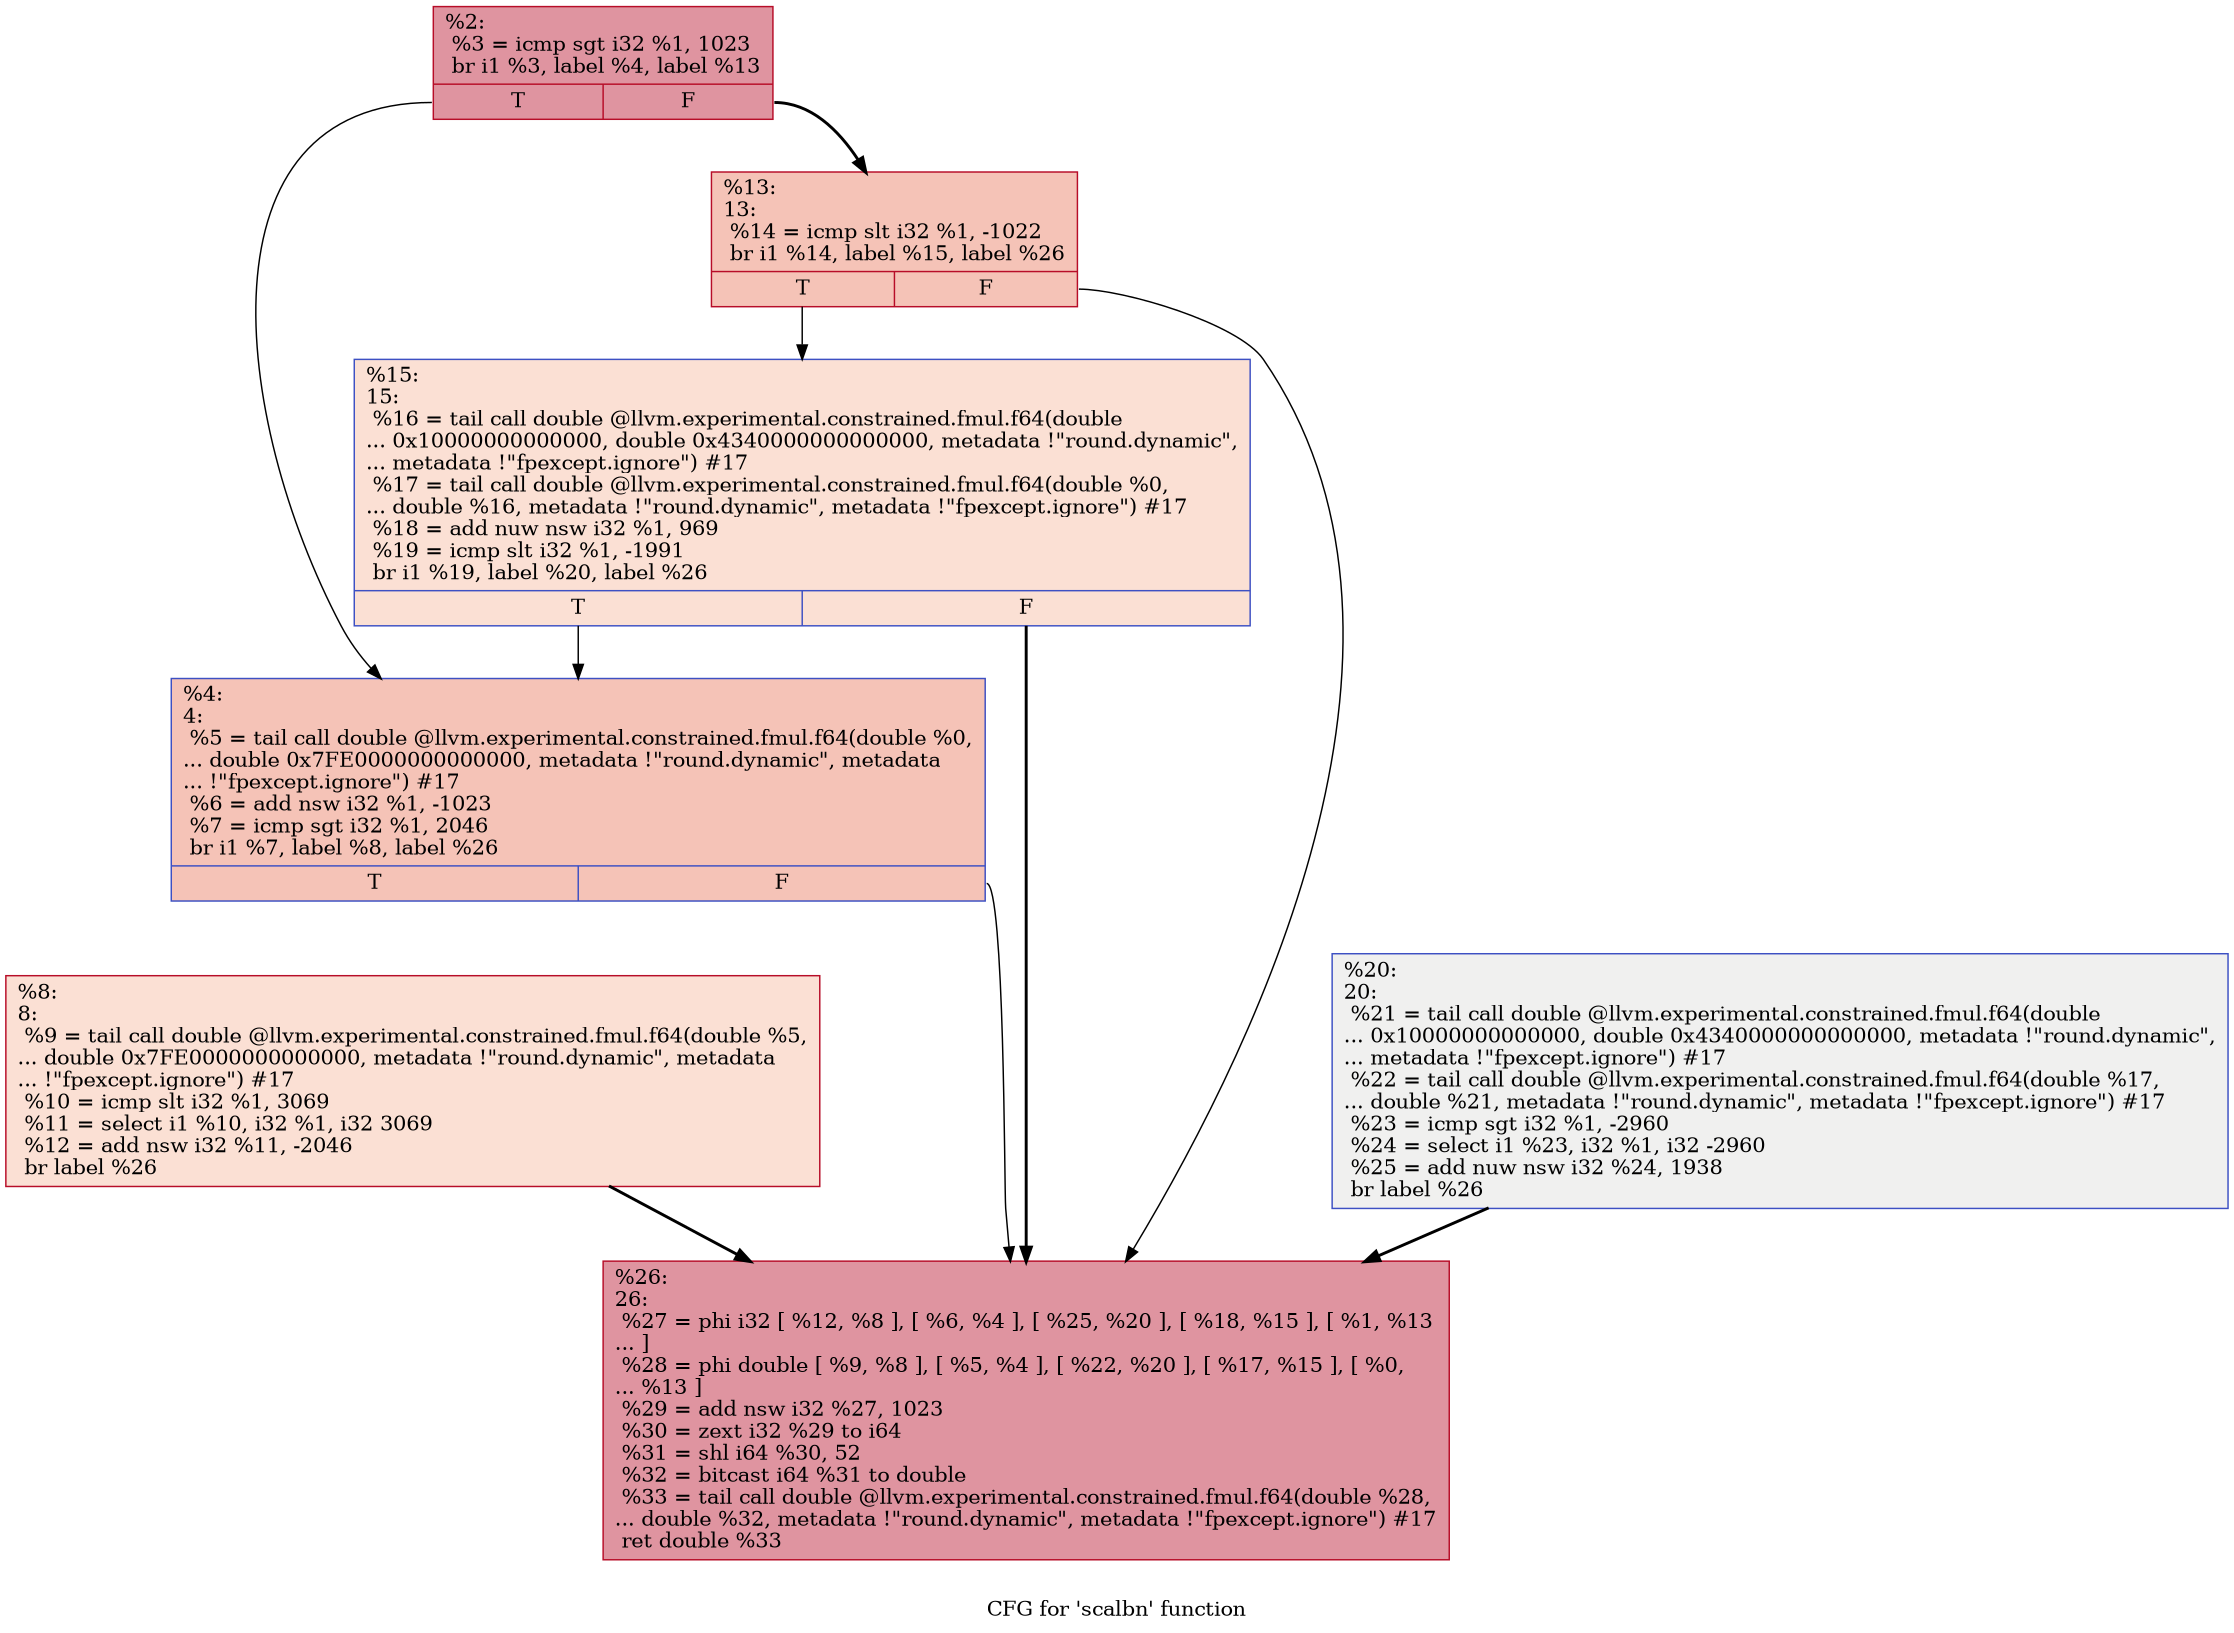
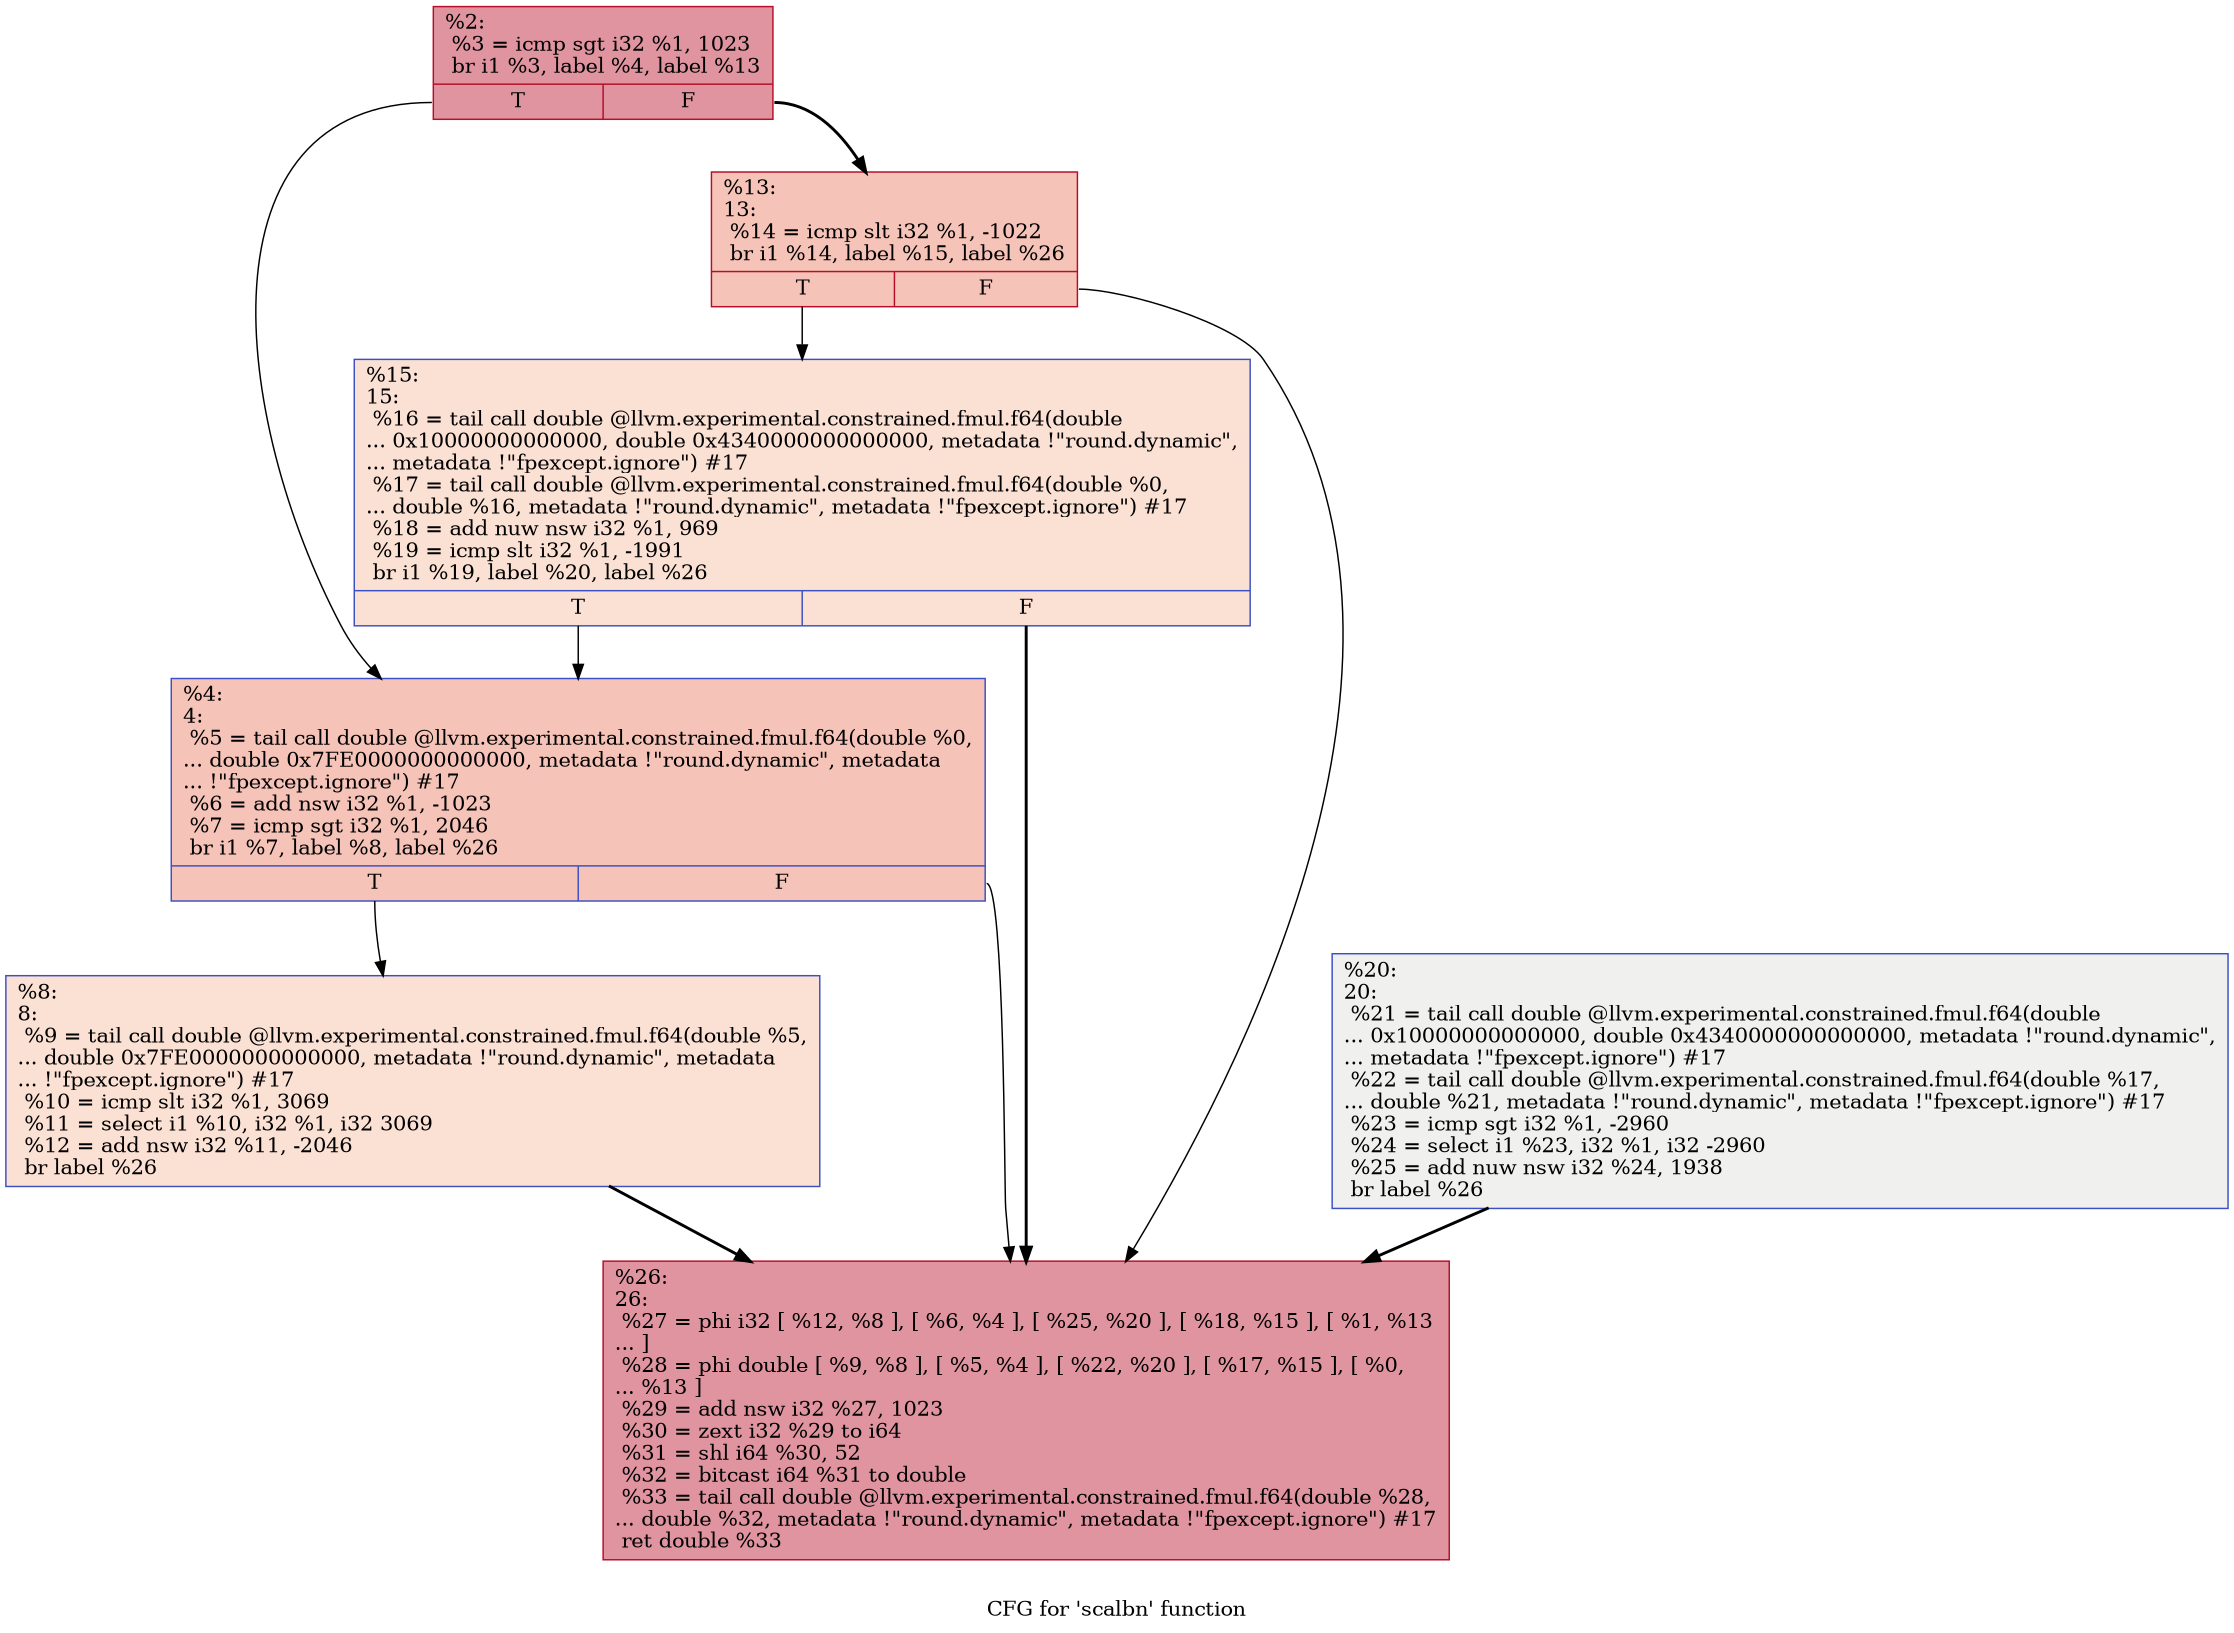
none -> (376, 931)
(413, 1081) -> (413, 1081)
